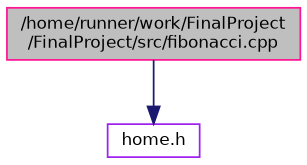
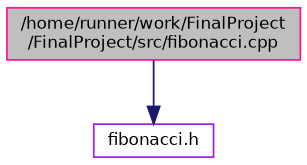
(154, 141) -> (154, 141)
